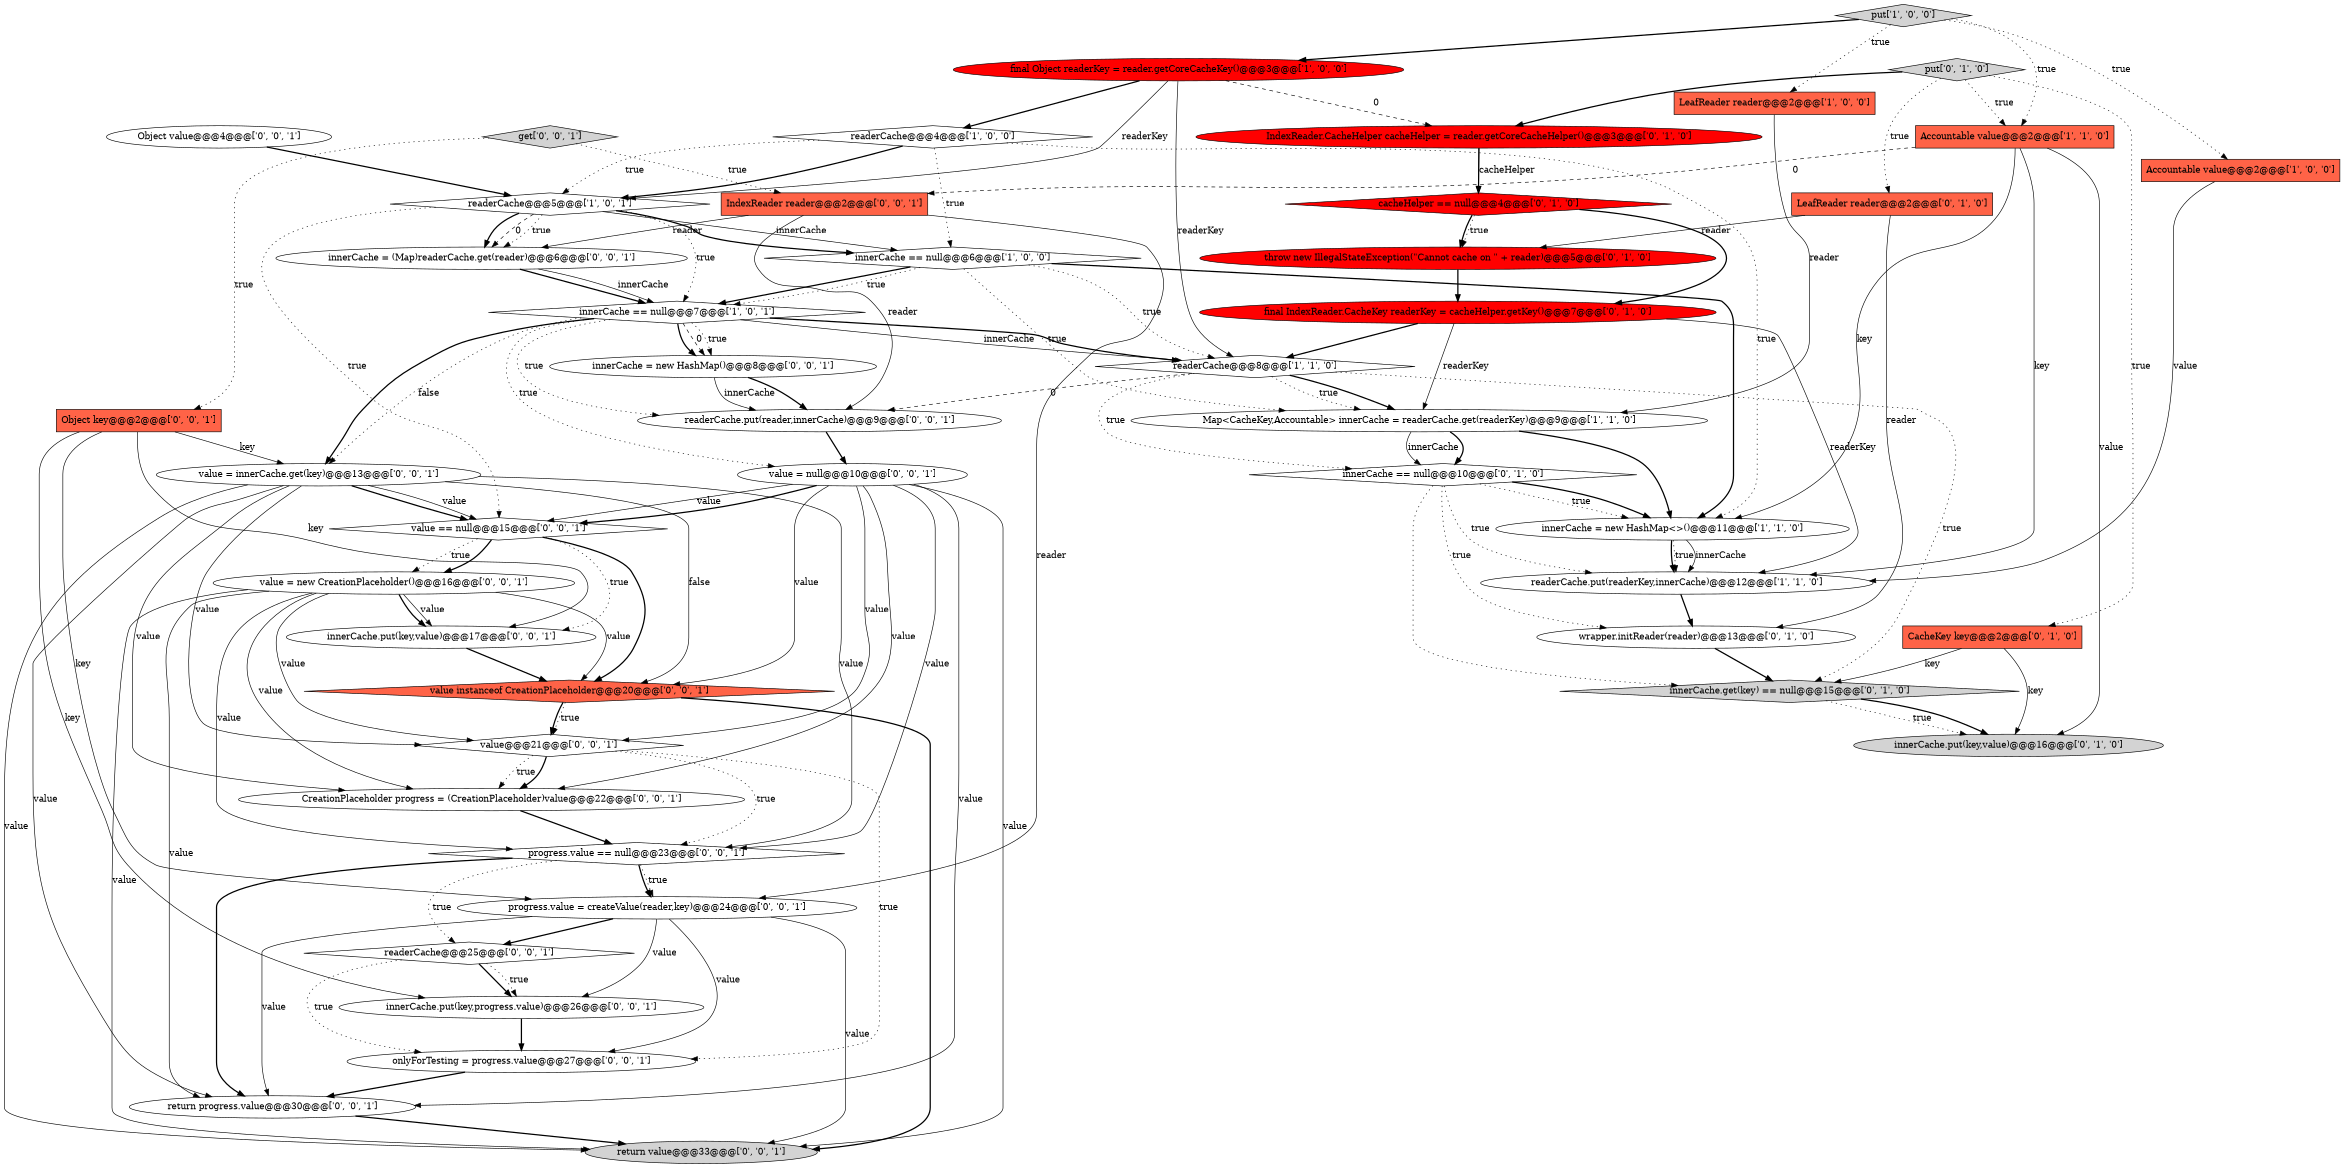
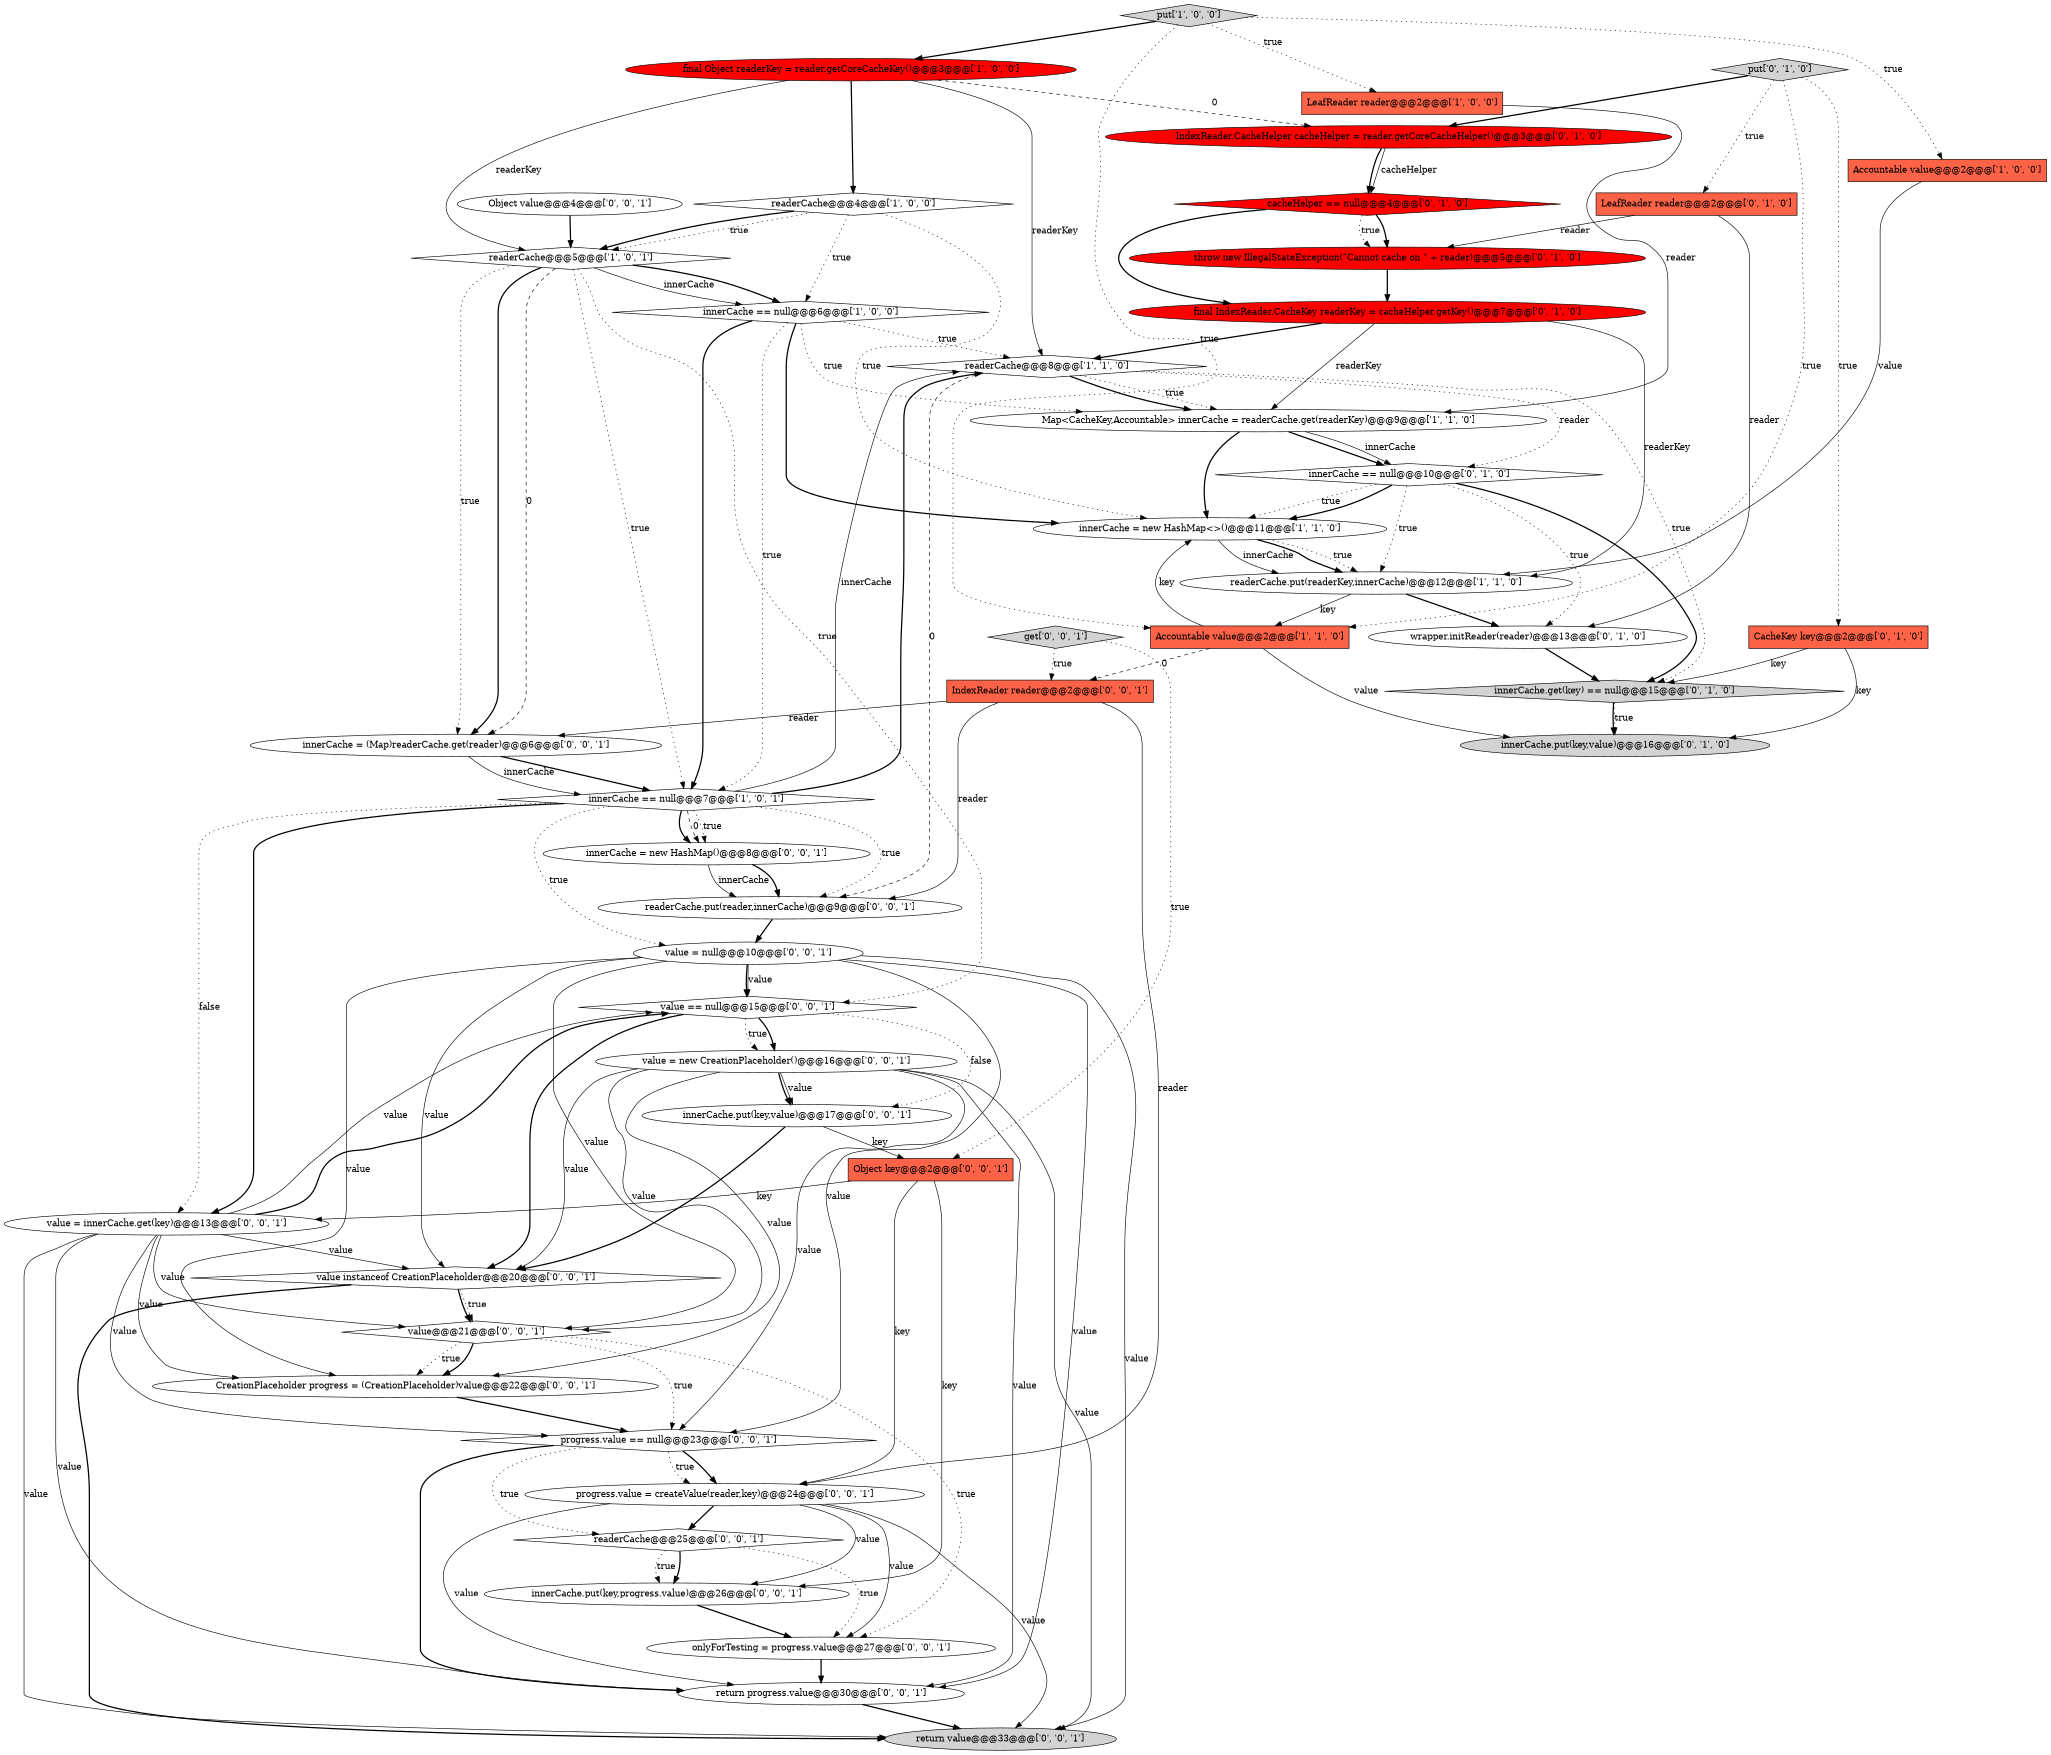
(1116, 421) -> (1575, 421)
(2034, 451) -> (1316, 609)
(382, 555) -> (861, 1141)
(619, 583) -> (981, 1062)
(699, 583) -> (341, 1251)
(1461, 661) -> (1622, 550)
(569, 691) -> (456, 1278)
